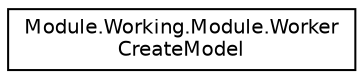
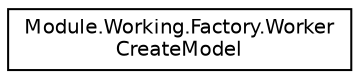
(182, 40) -> (180, 40)
